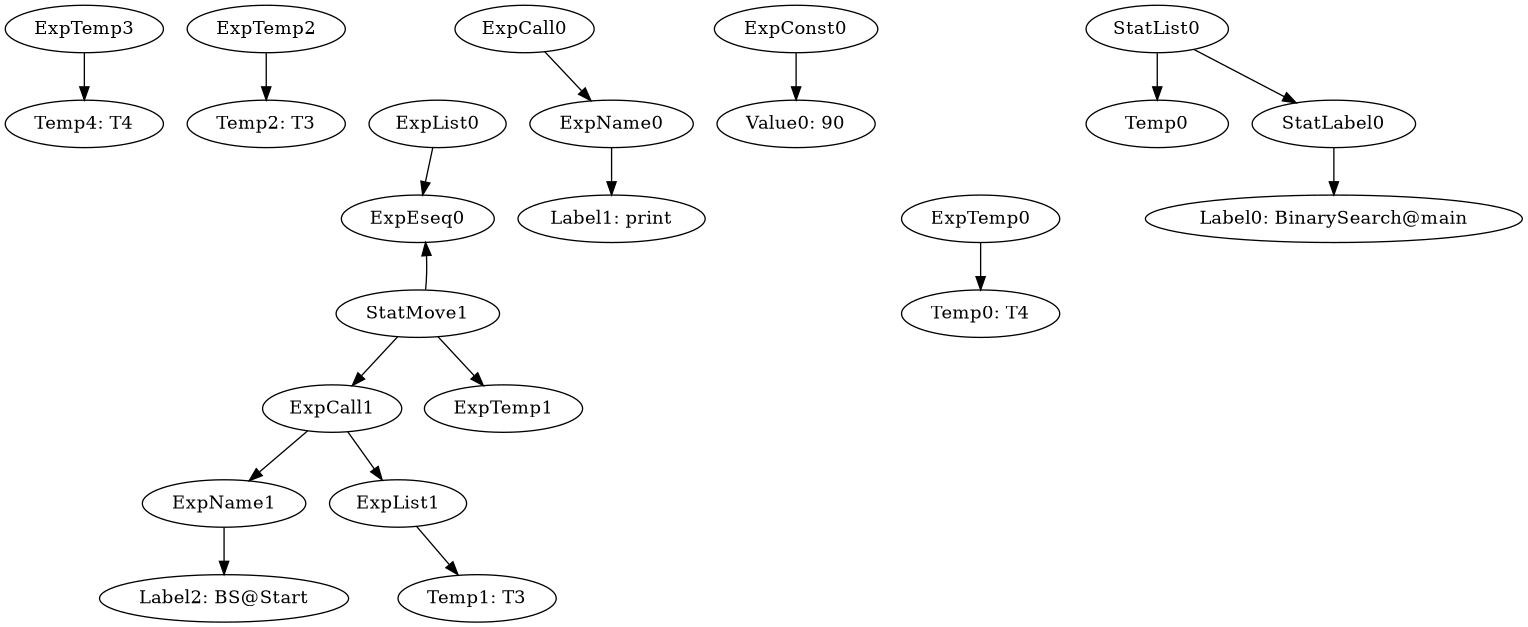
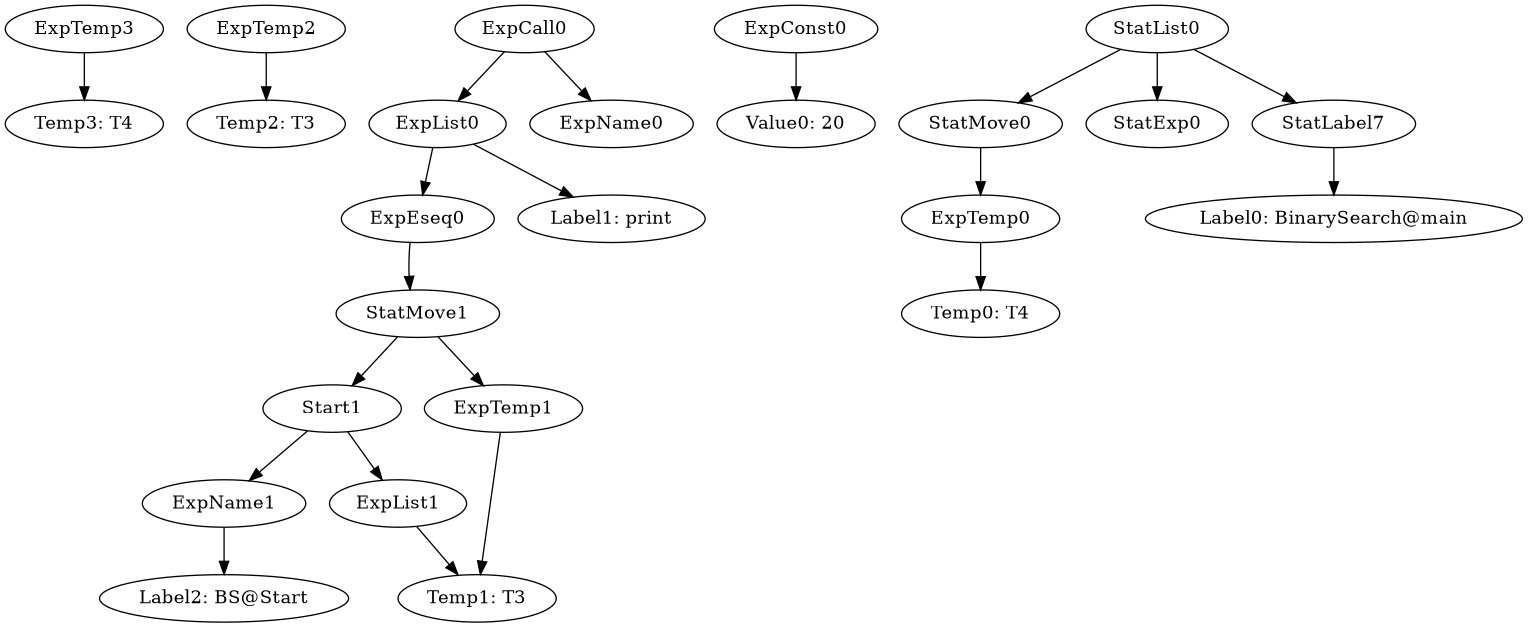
none -> (486, 71)
(84, 124) -> (84, 124)
(796, 124) -> (796, 124)
none -> (981, 124)
(1157, 124) -> (1157, 124)
(1334, 124) -> (1334, 124)
(612, 165) -> (517, 168)
(427, 273) -> (409, 259)
(332, 409) -> (332, 409)
none -> (491, 497)
